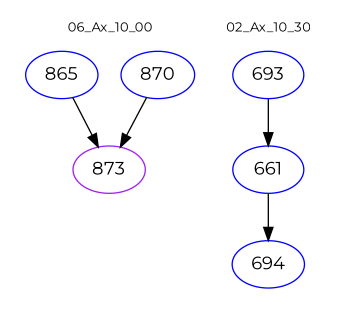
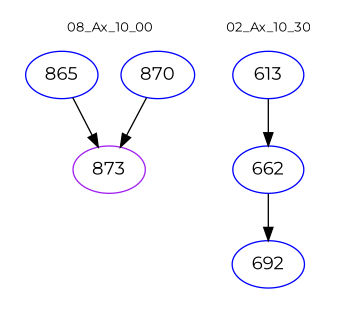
(110, 28) -> (110, 28)
(268, 75) -> (268, 75)
(268, 170) -> (268, 170)
(268, 264) -> (268, 264)
